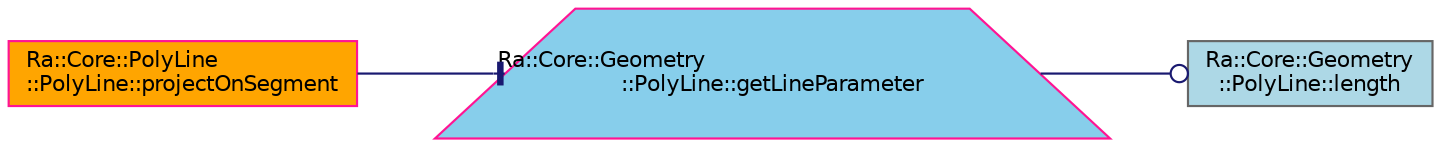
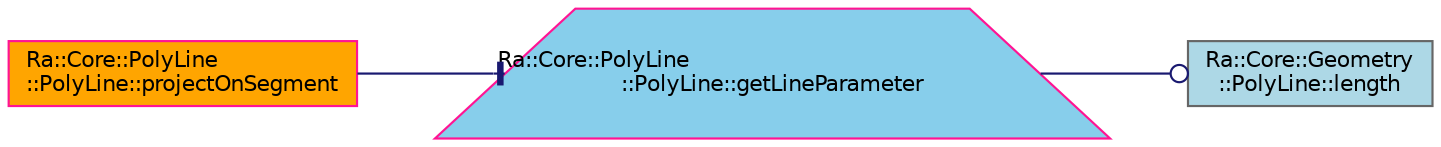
(773, 74) -> (773, 74)
